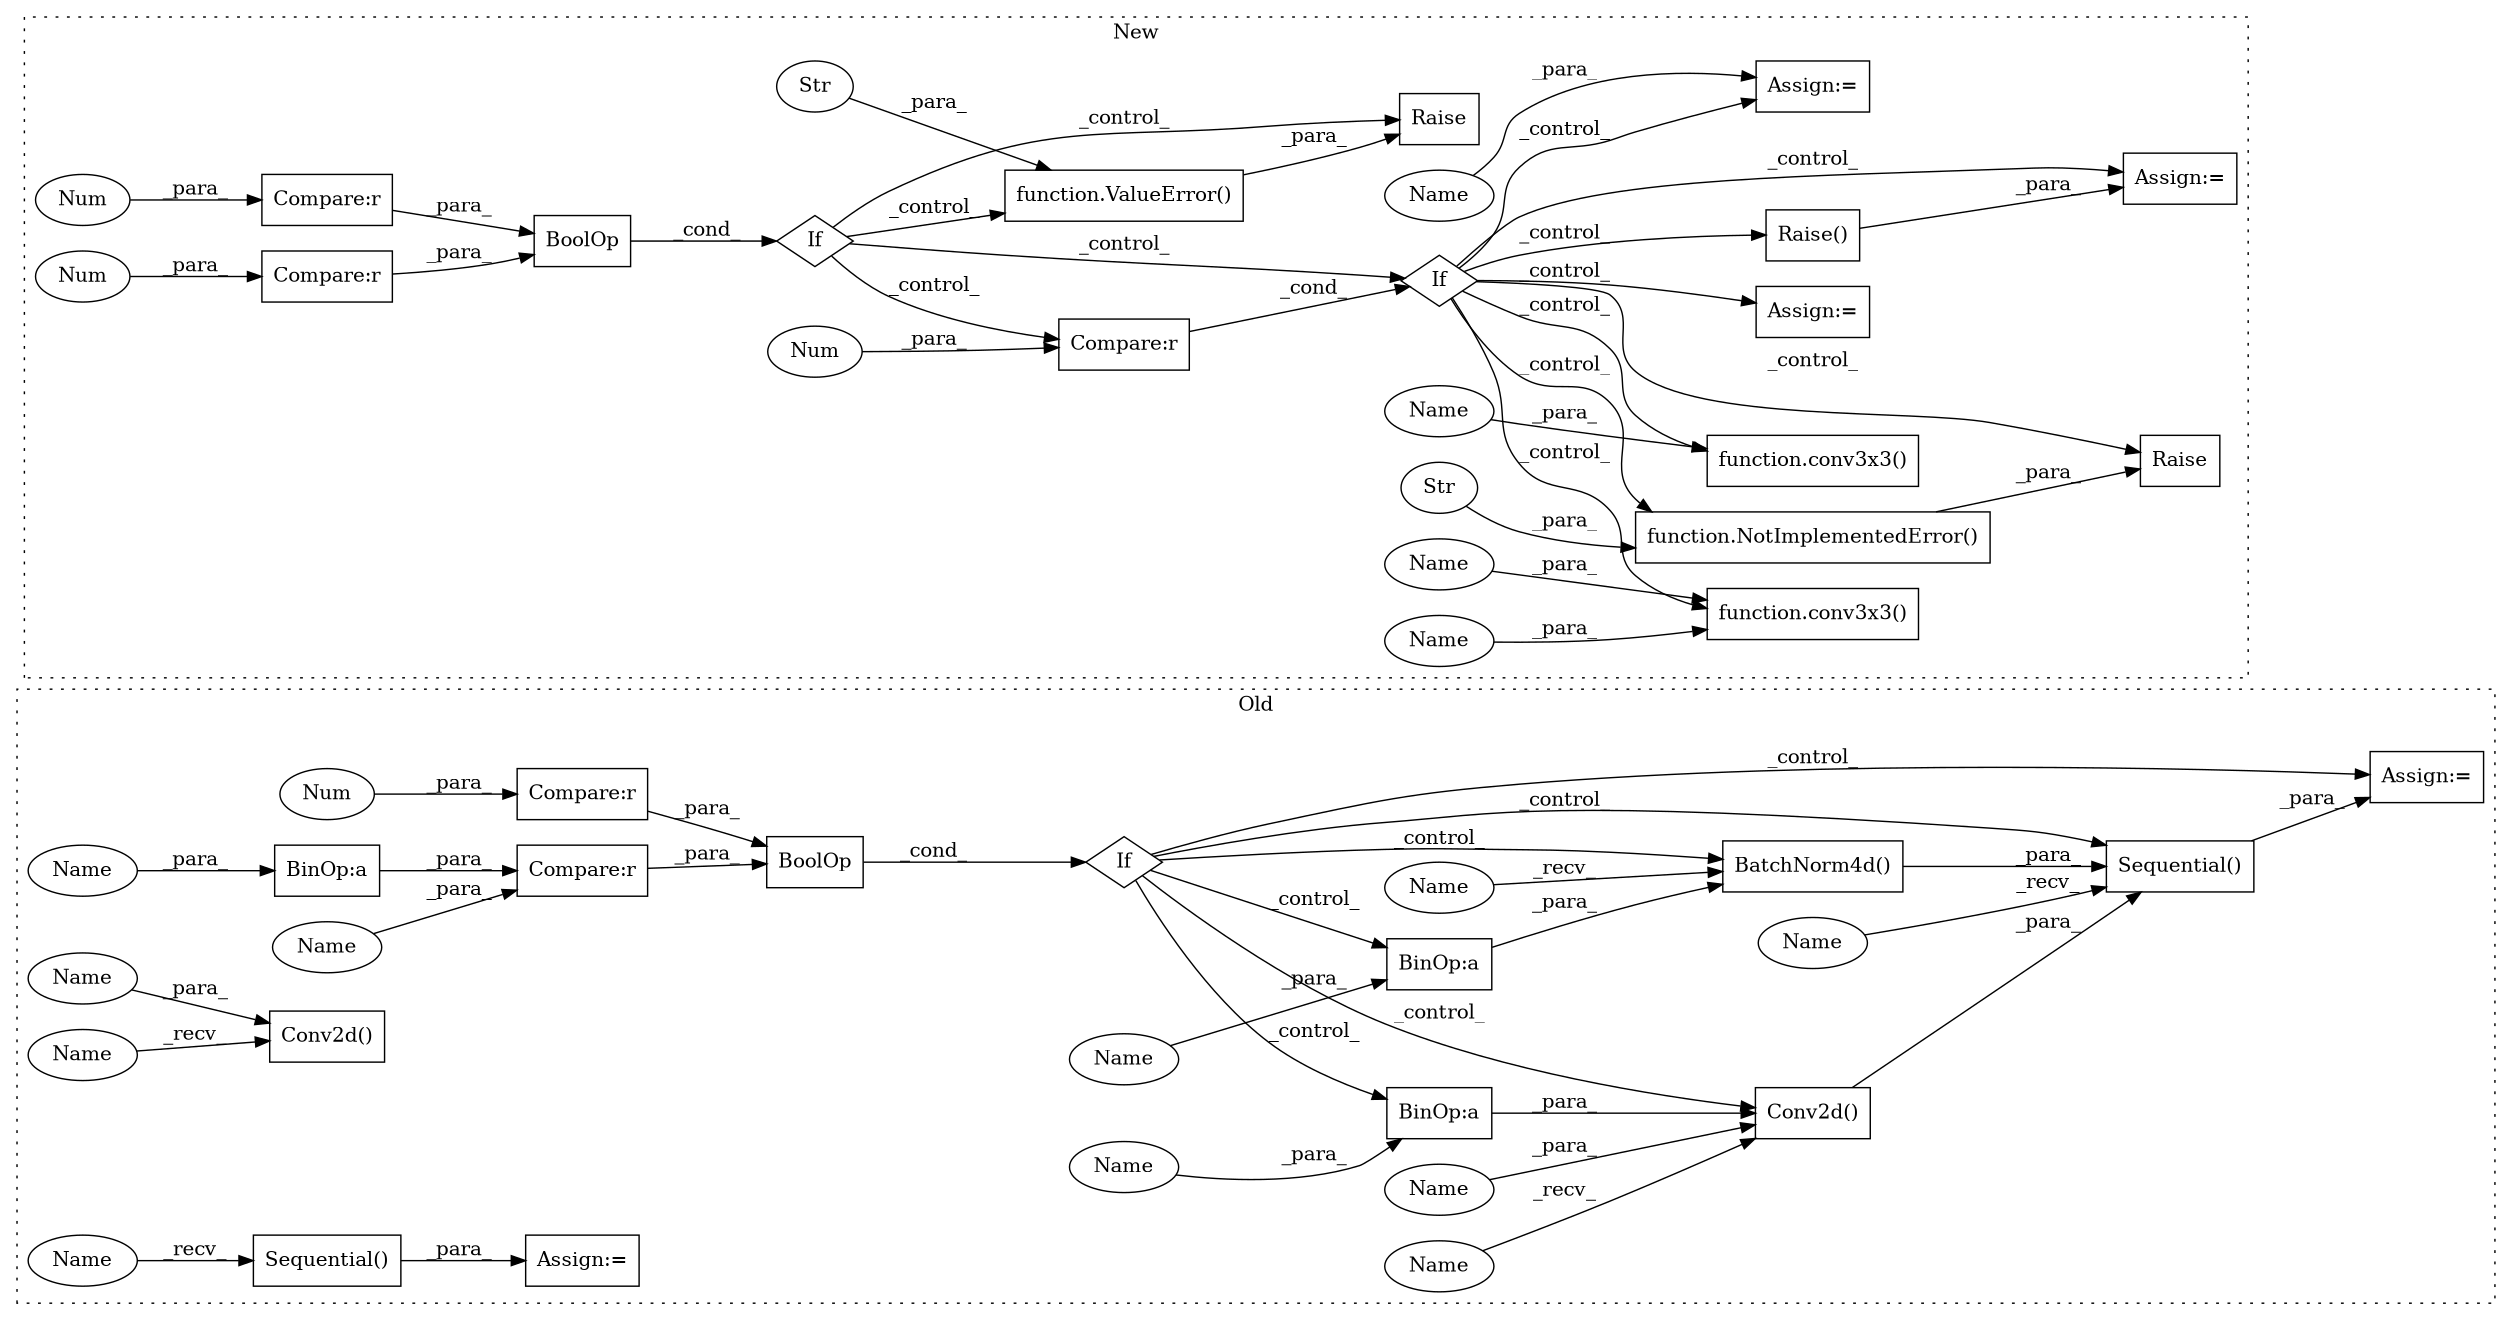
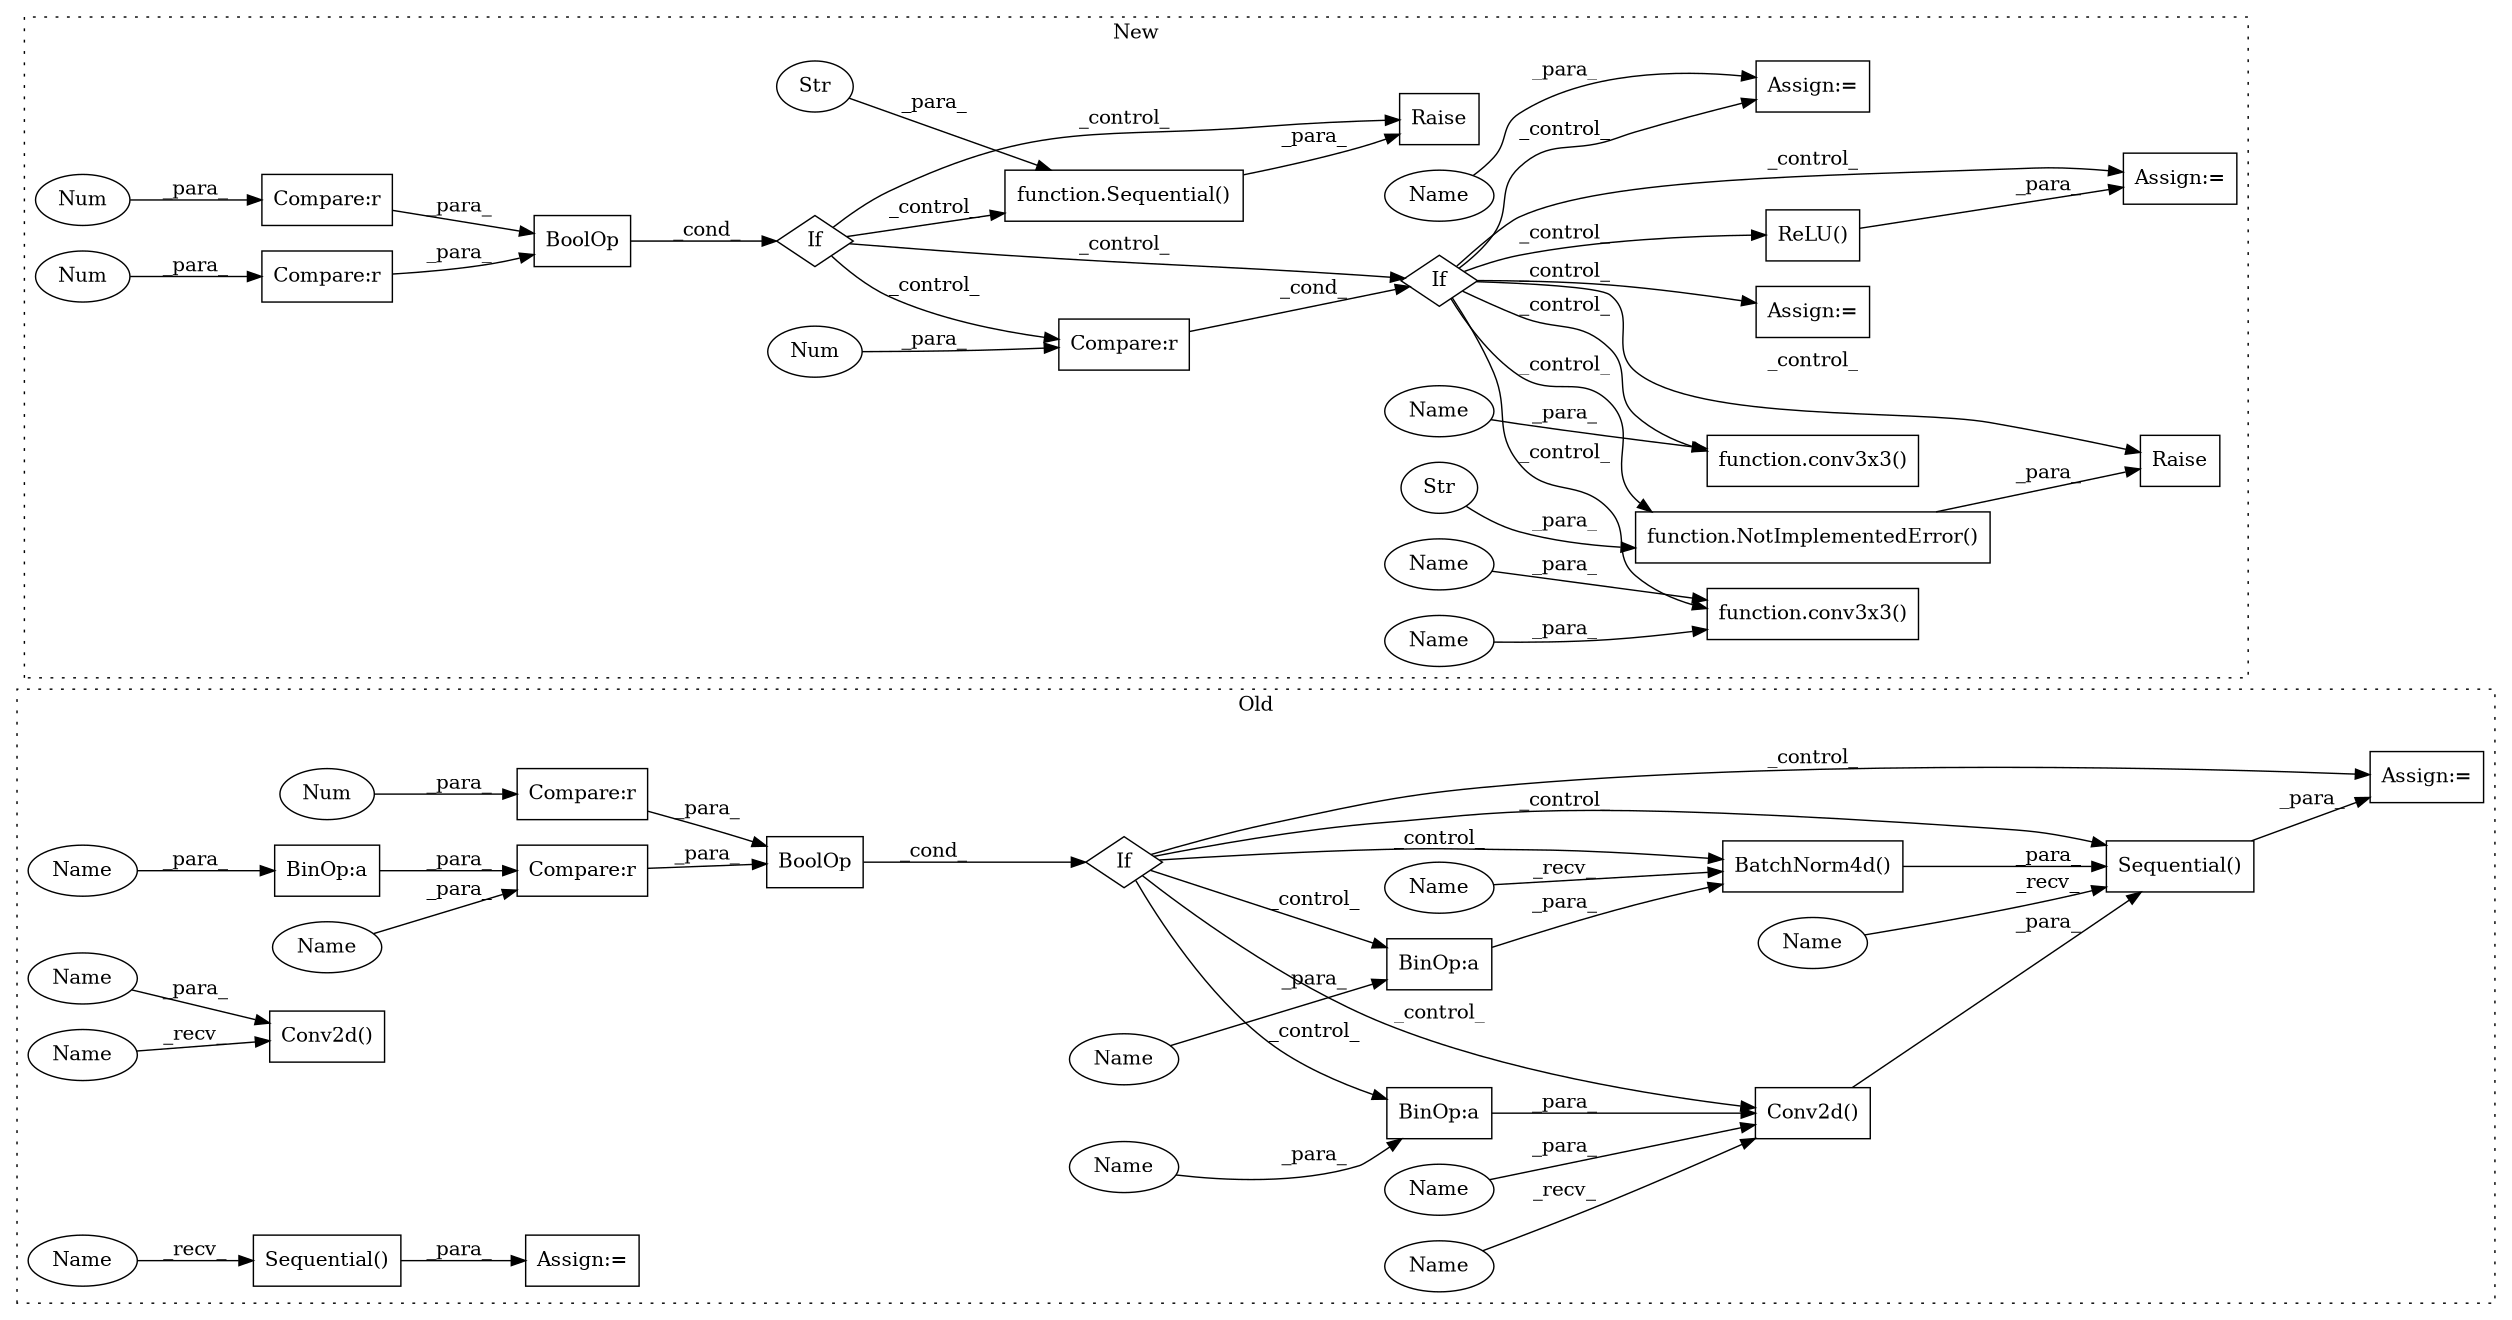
(1124, 196) -> (1124, 196)
(1813, 235) -> (1813, 235)
